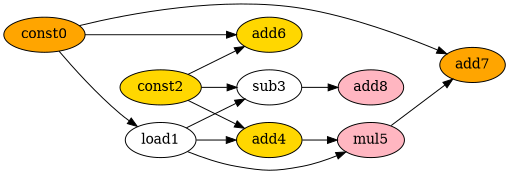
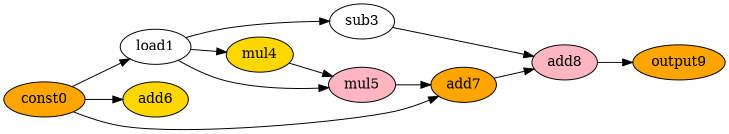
none -> (679, 62)
none -> (509, 75)
(161, 87) -> none
(269, 140) -> (260, 55)
